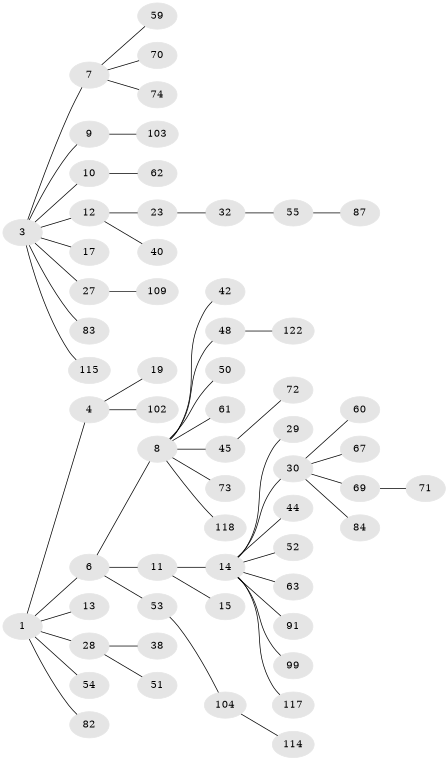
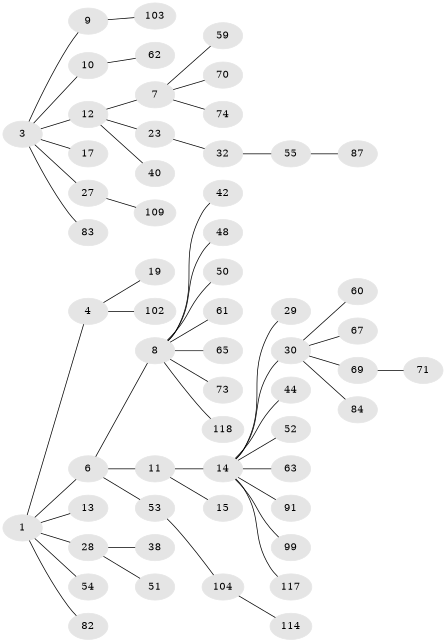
(53, 153) -> (122, 105)
(293, 331) -> none
(89, 370) -> none
(293, 390) -> none
(225, 449) -> (223, 351)
